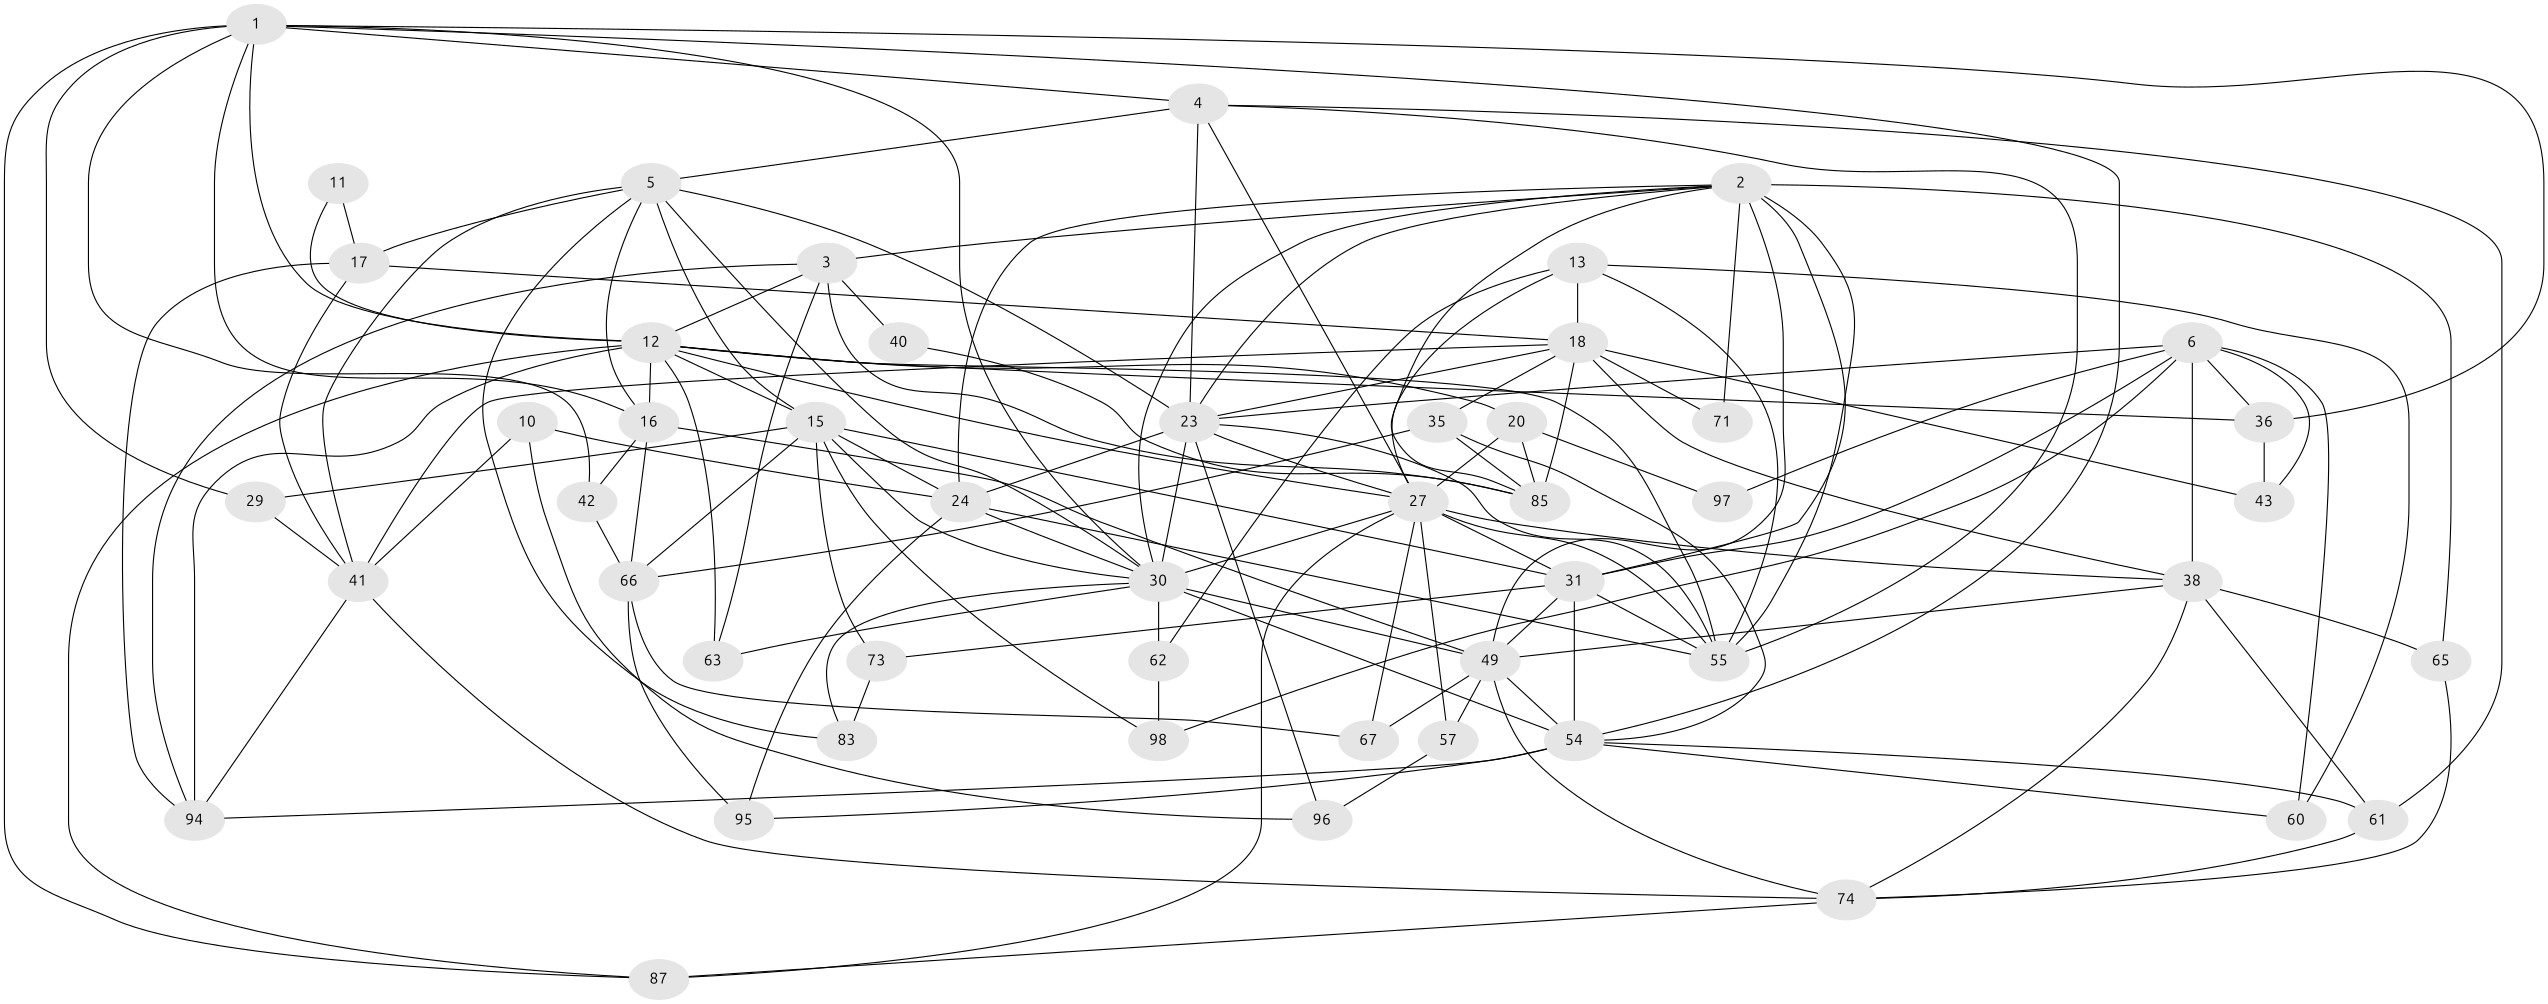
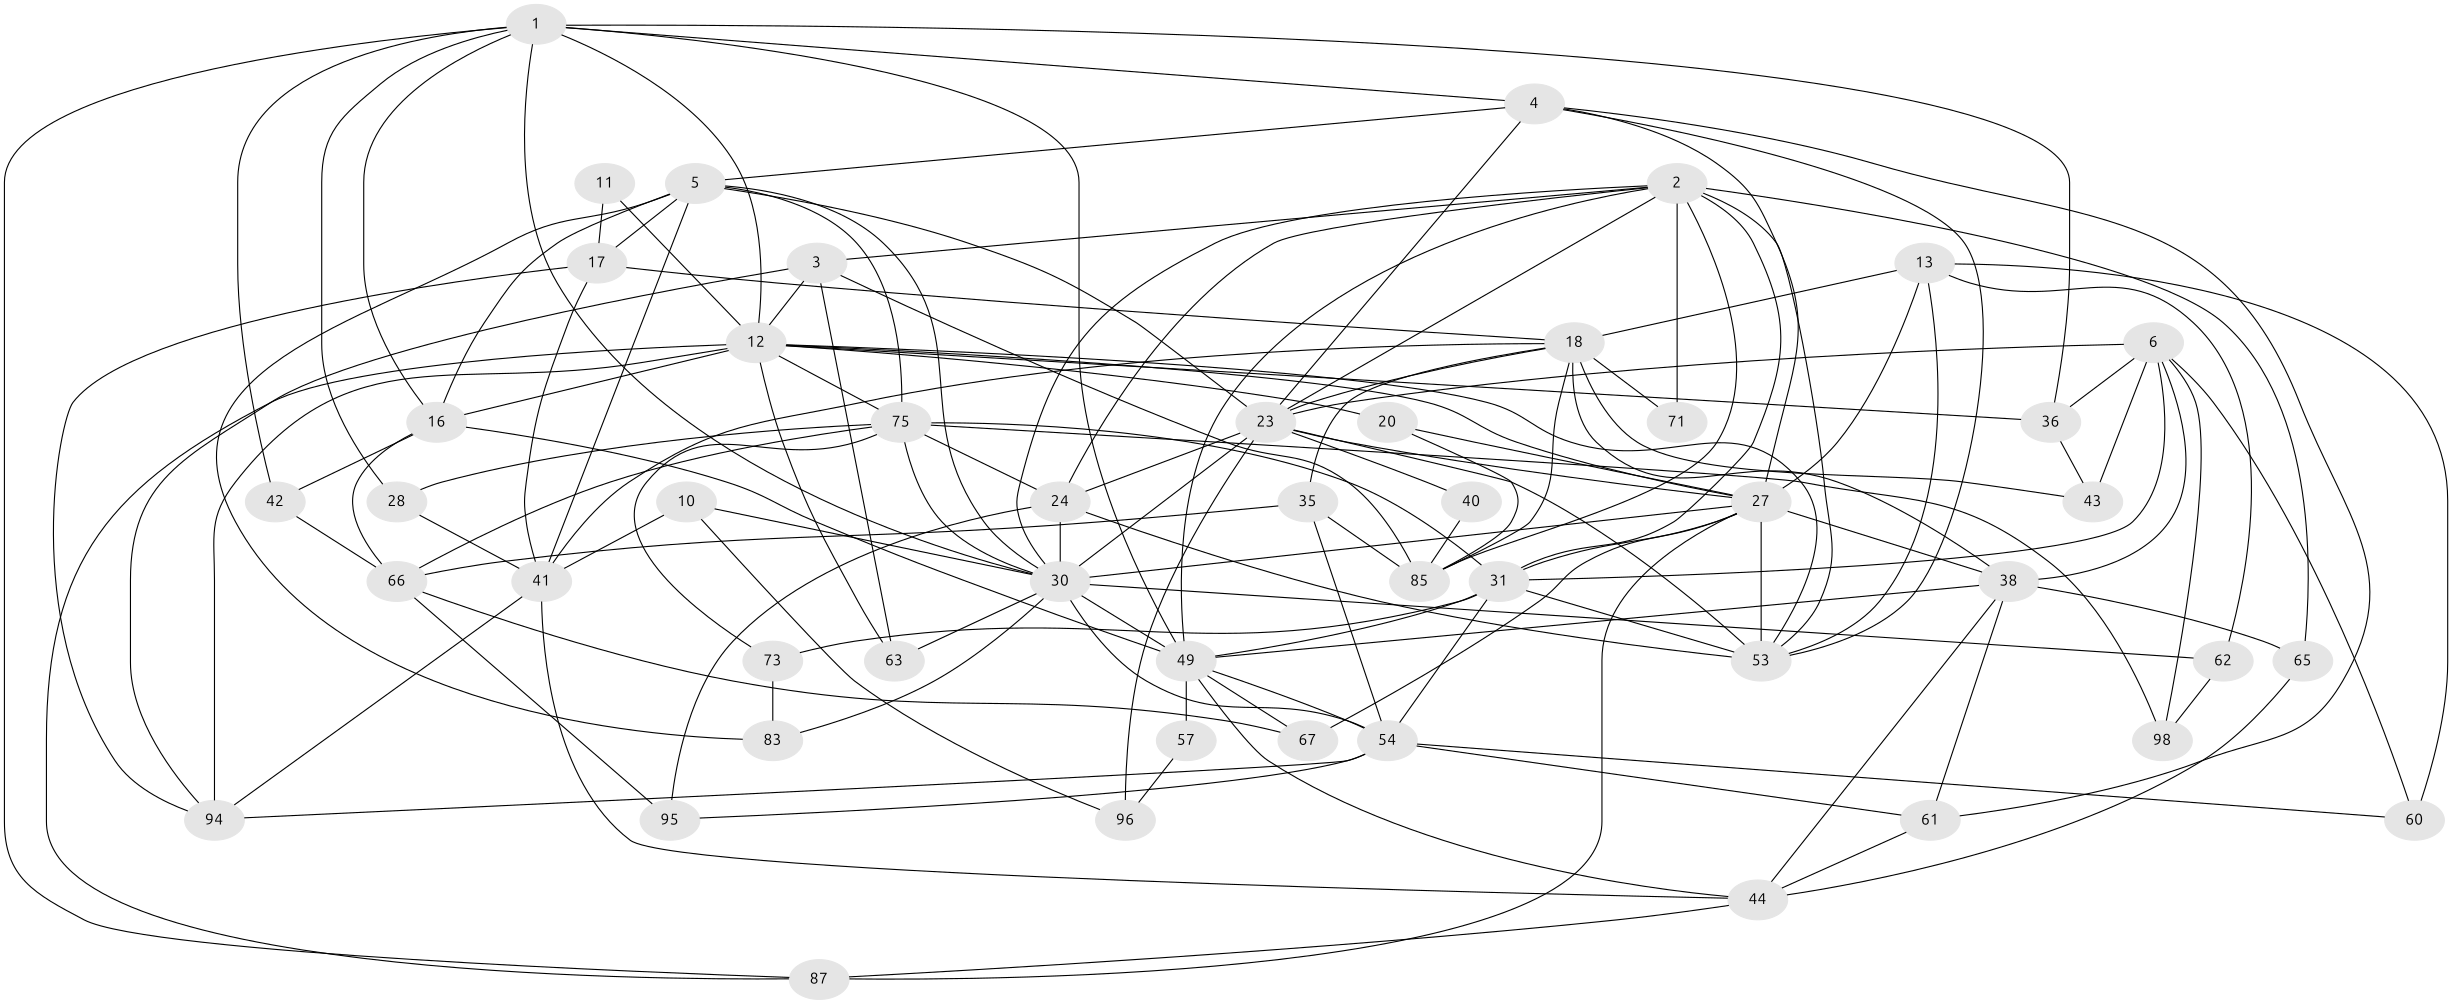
(1635, 96) -> (1042, 132)
(863, 303) -> (1370, 461)
(816, 422) -> (901, 422)
(743, 467) -> (905, 548)
(255, 502) -> (397, 502)
(1722, 502) -> none
(1433, 621) -> none
(1719, 661) -> (1761, 661)
(1846, 900) -> (1758, 900)
